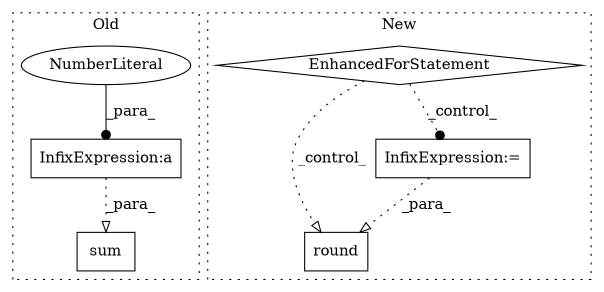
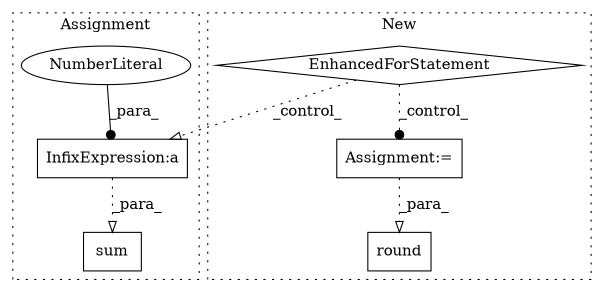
(106, 25) -> (106, 25)
(298, 139) -> (268, 108)
(453, 158) -> (399, 158)
